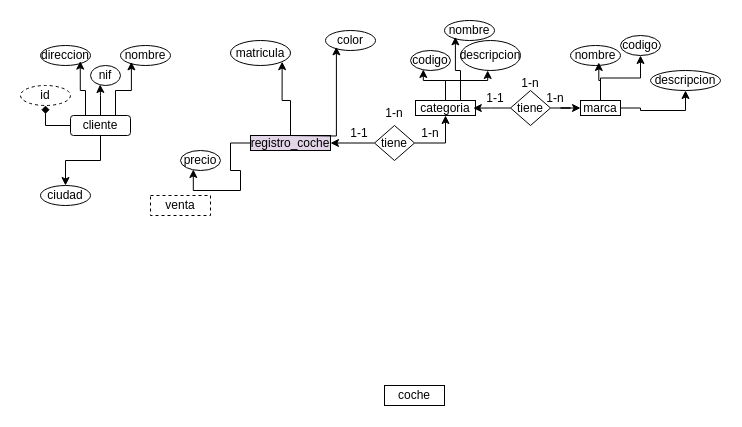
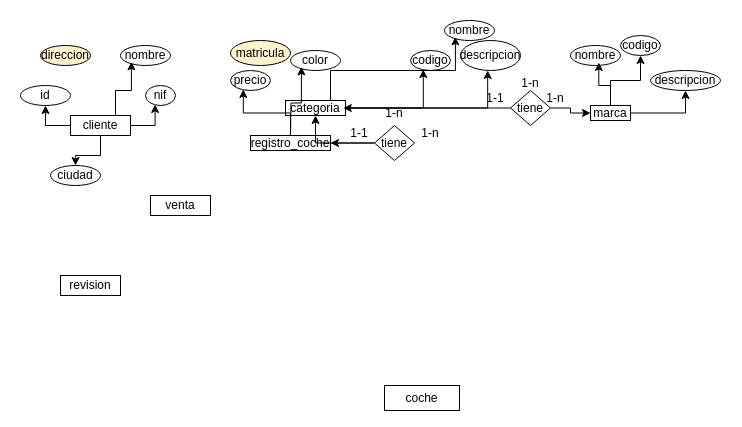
(351, 41) -> (316, 61)
(261, 53) -> (261, 53)
(66, 56) -> (66, 56)
(106, 76) -> (161, 96)
(282, 89) -> none
(84, 91) -> none
(46, 96) -> (46, 96)
(446, 108) -> (316, 108)
(601, 108) -> (611, 113)
(46, 114) -> (46, 114)
(101, 126) -> (101, 126)
(291, 143) -> (291, 143)
(201, 161) -> (251, 81)
(66, 196) -> (76, 176)
(181, 206) -> (181, 206)
none -> (91, 286)
(415, 396) -> (422, 398)
